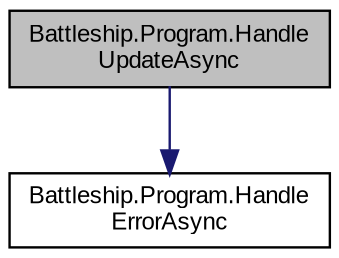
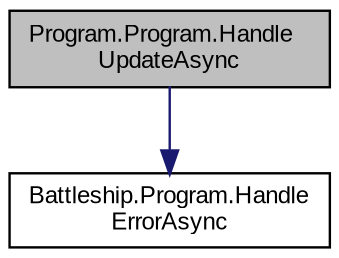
(170, 49) -> (170, 49)
